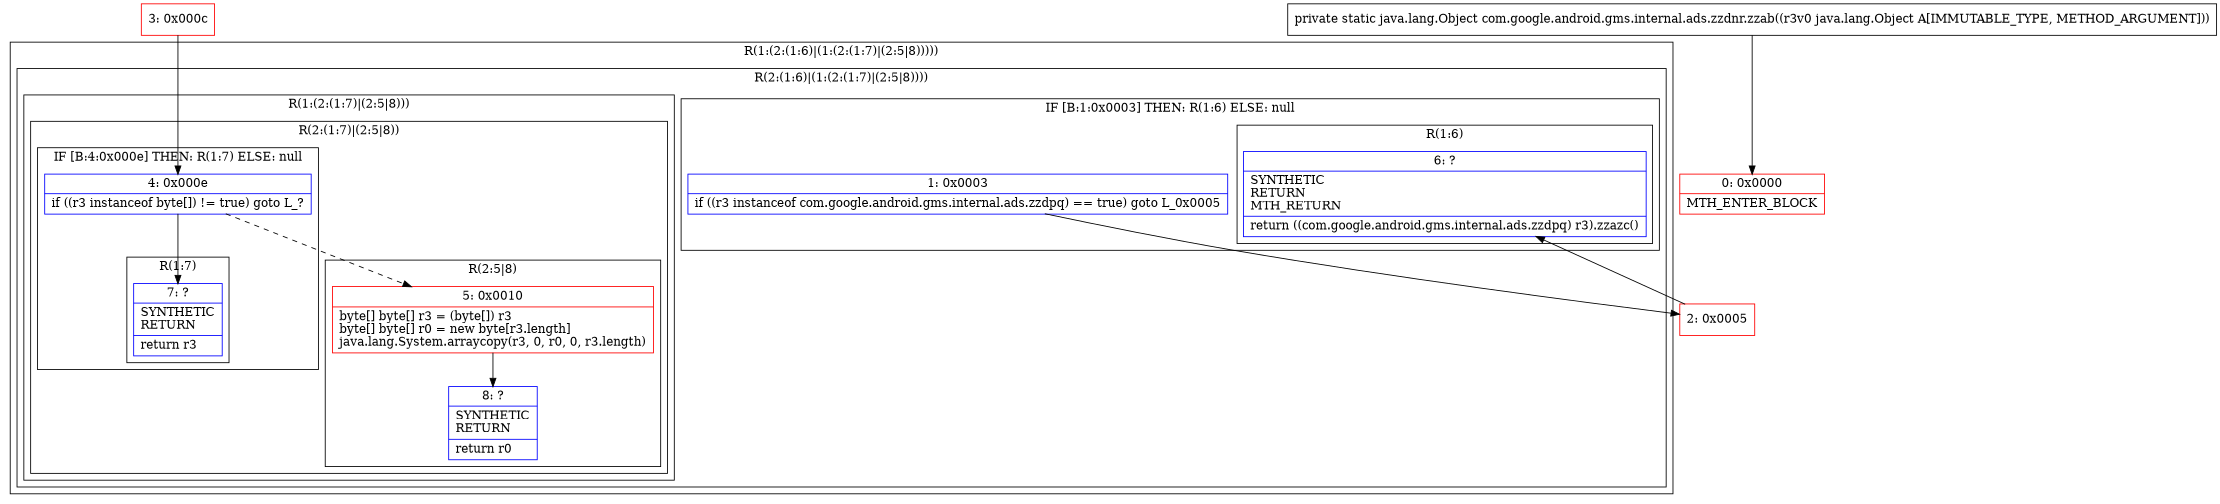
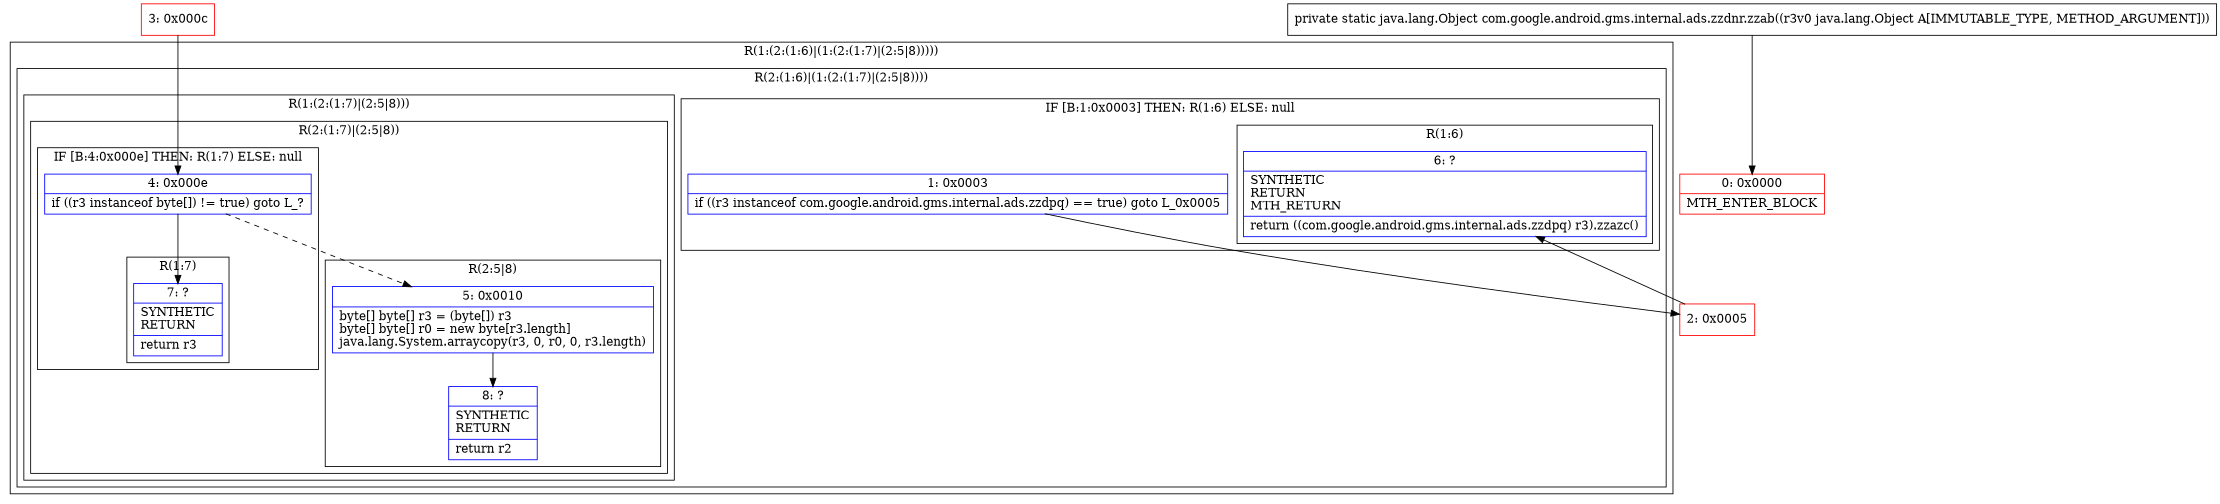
(493, 320) -> (493, 320)
(484, 449) -> (484, 449)
